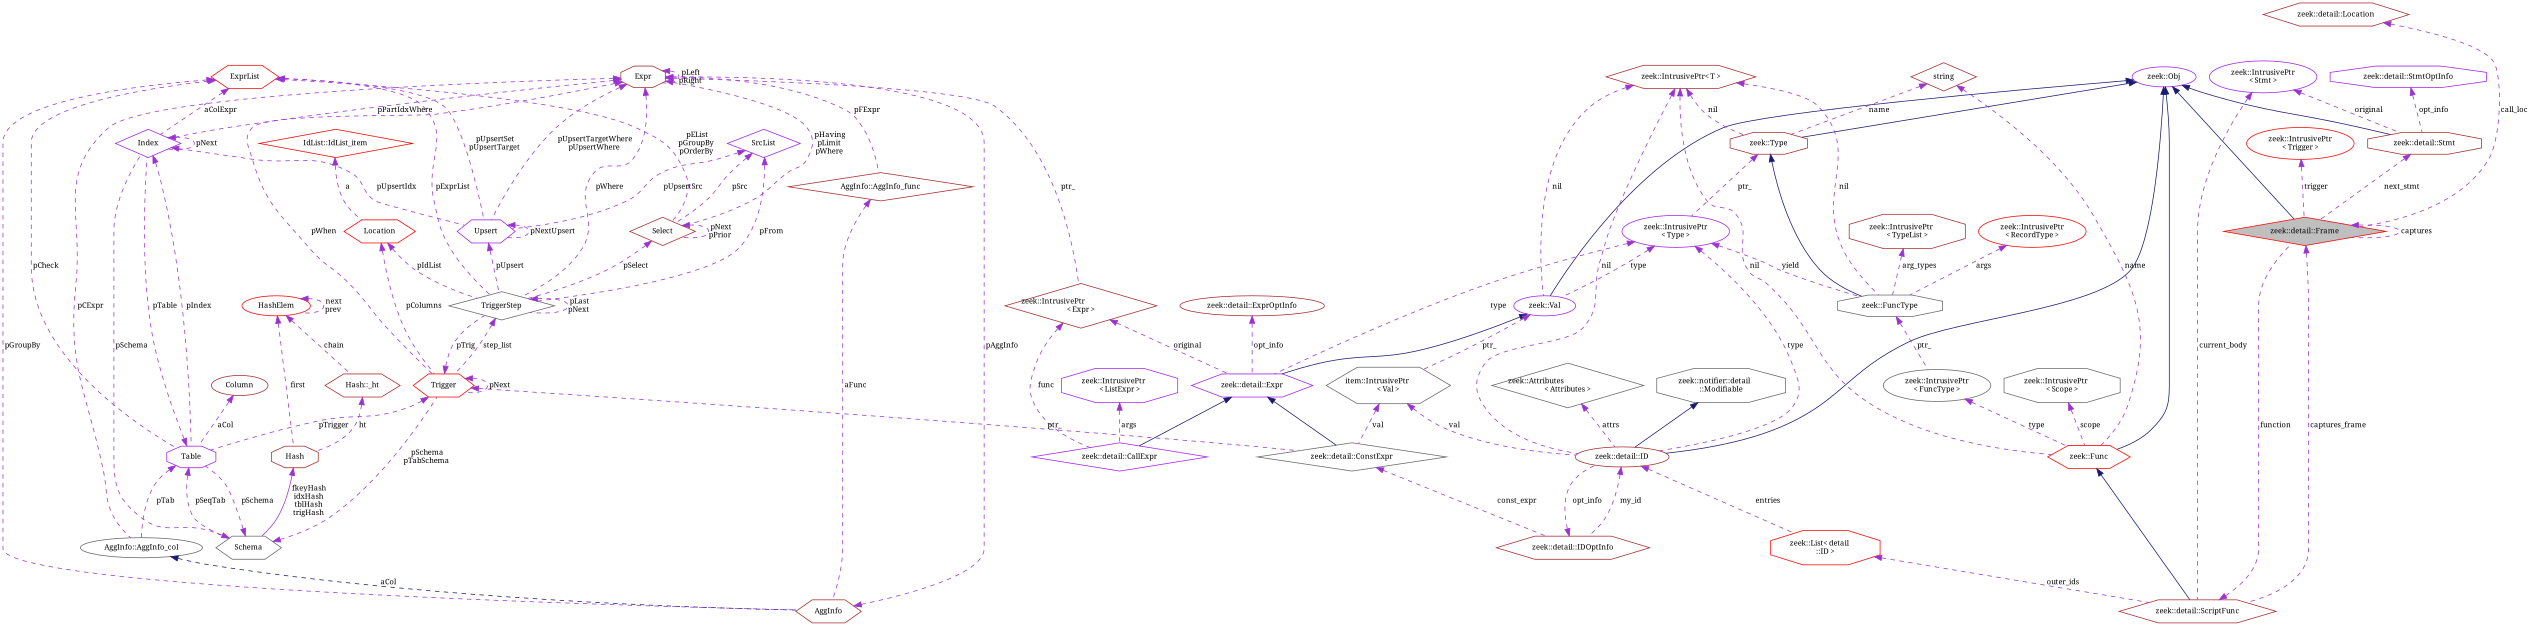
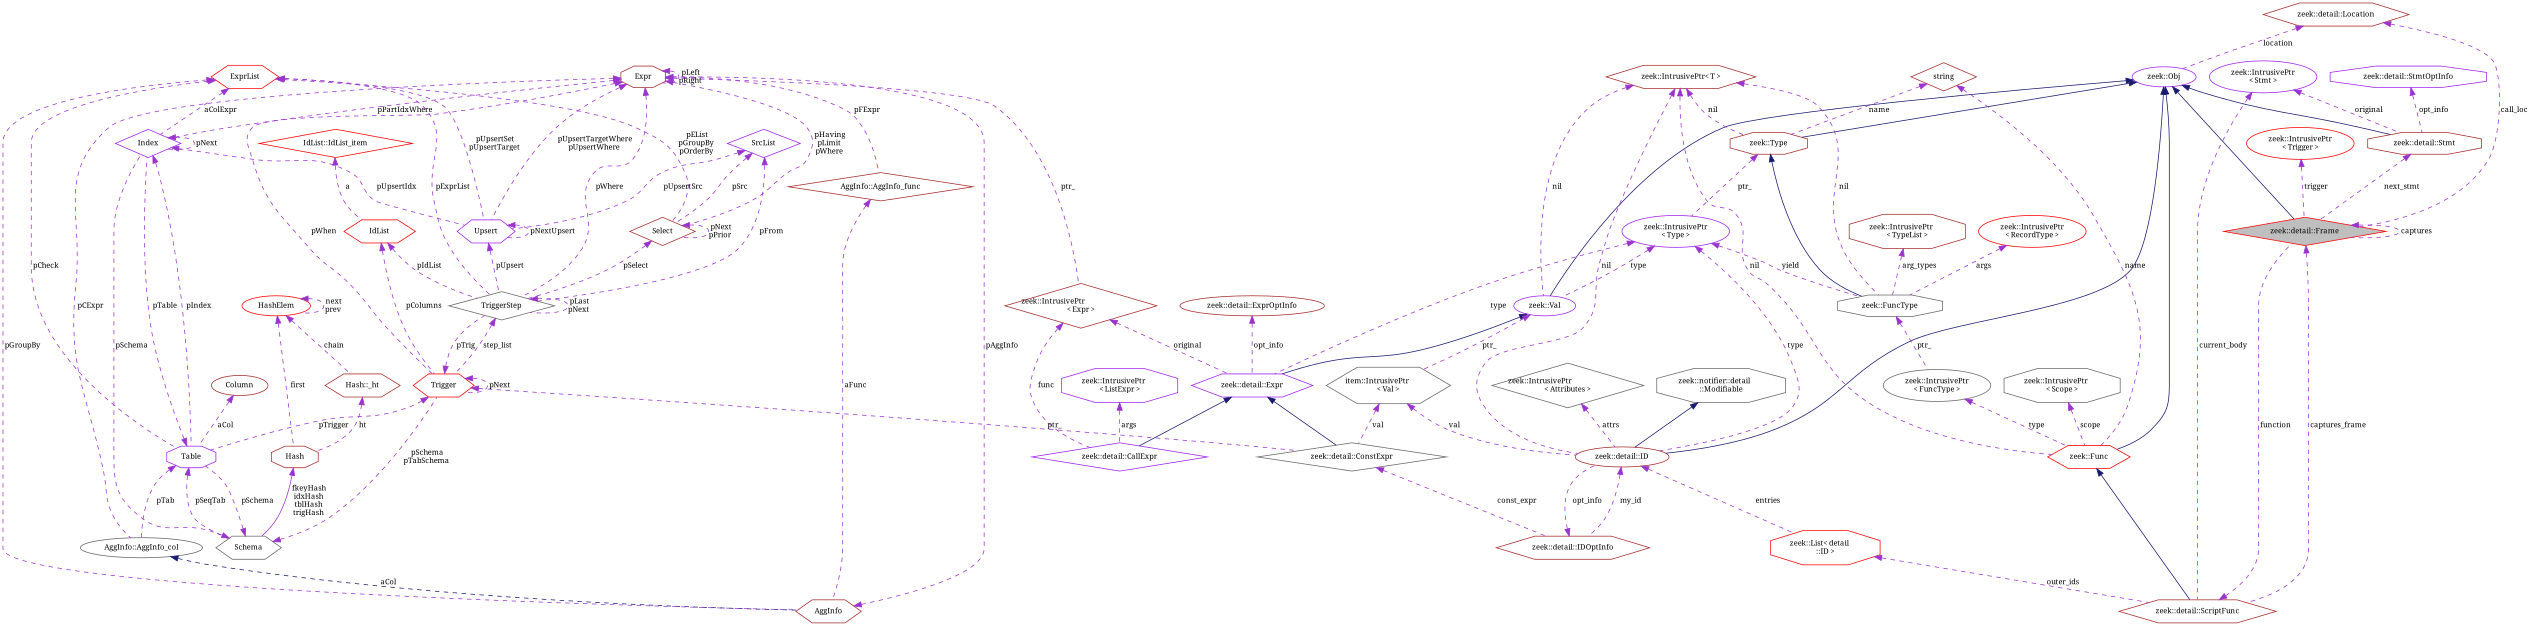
none -> (2239, 48)
(380, 231) -> (380, 231)
(1568, 385) -> (1568, 385)
